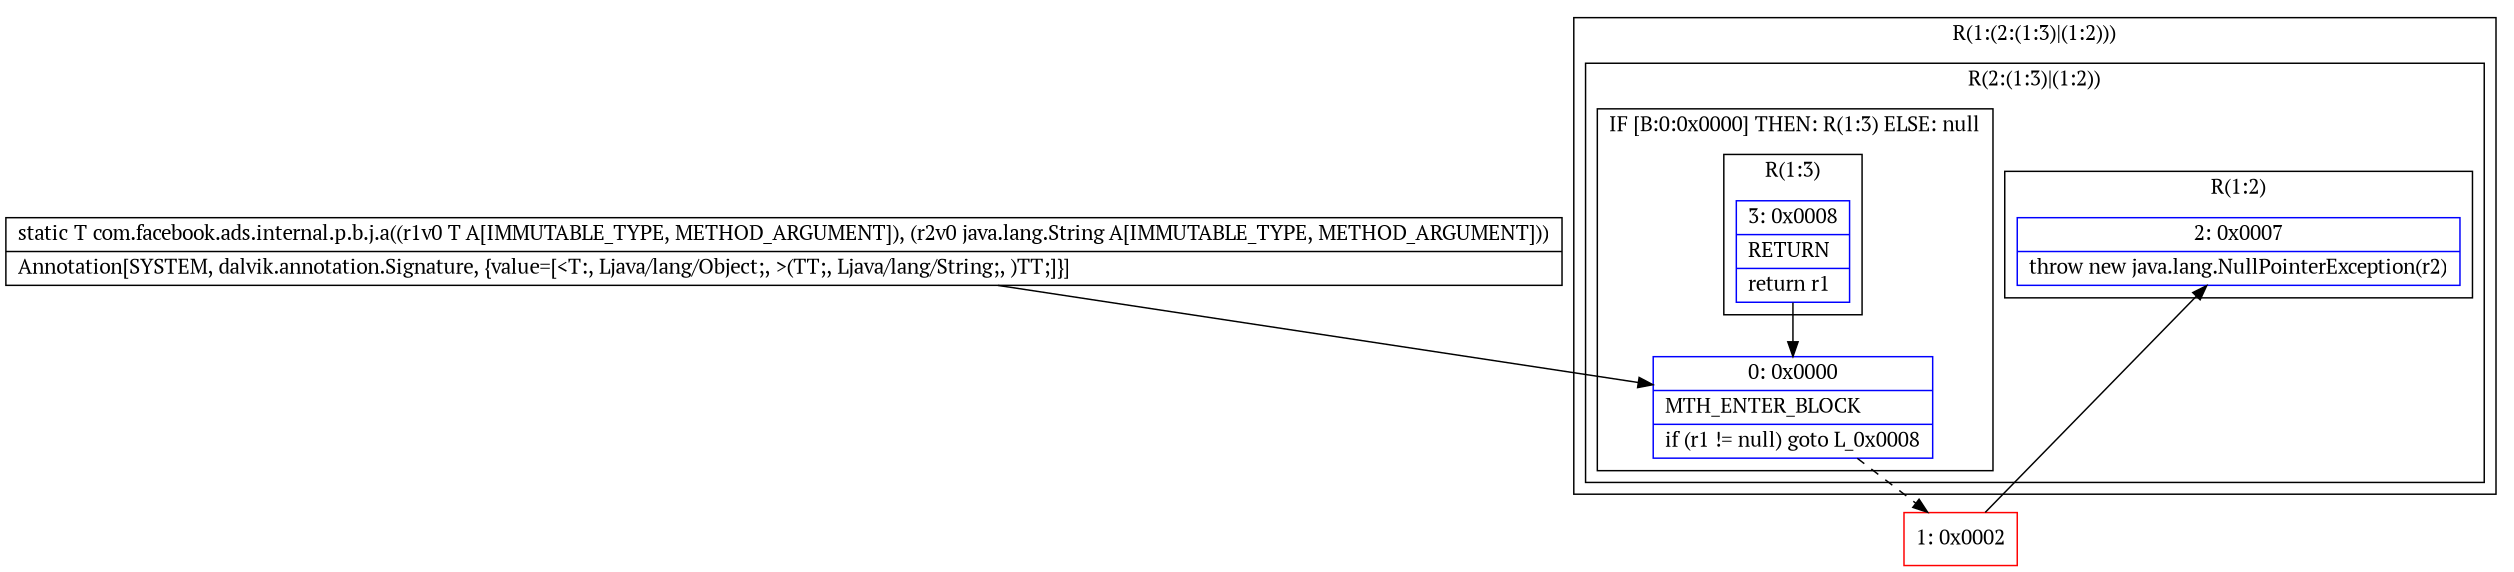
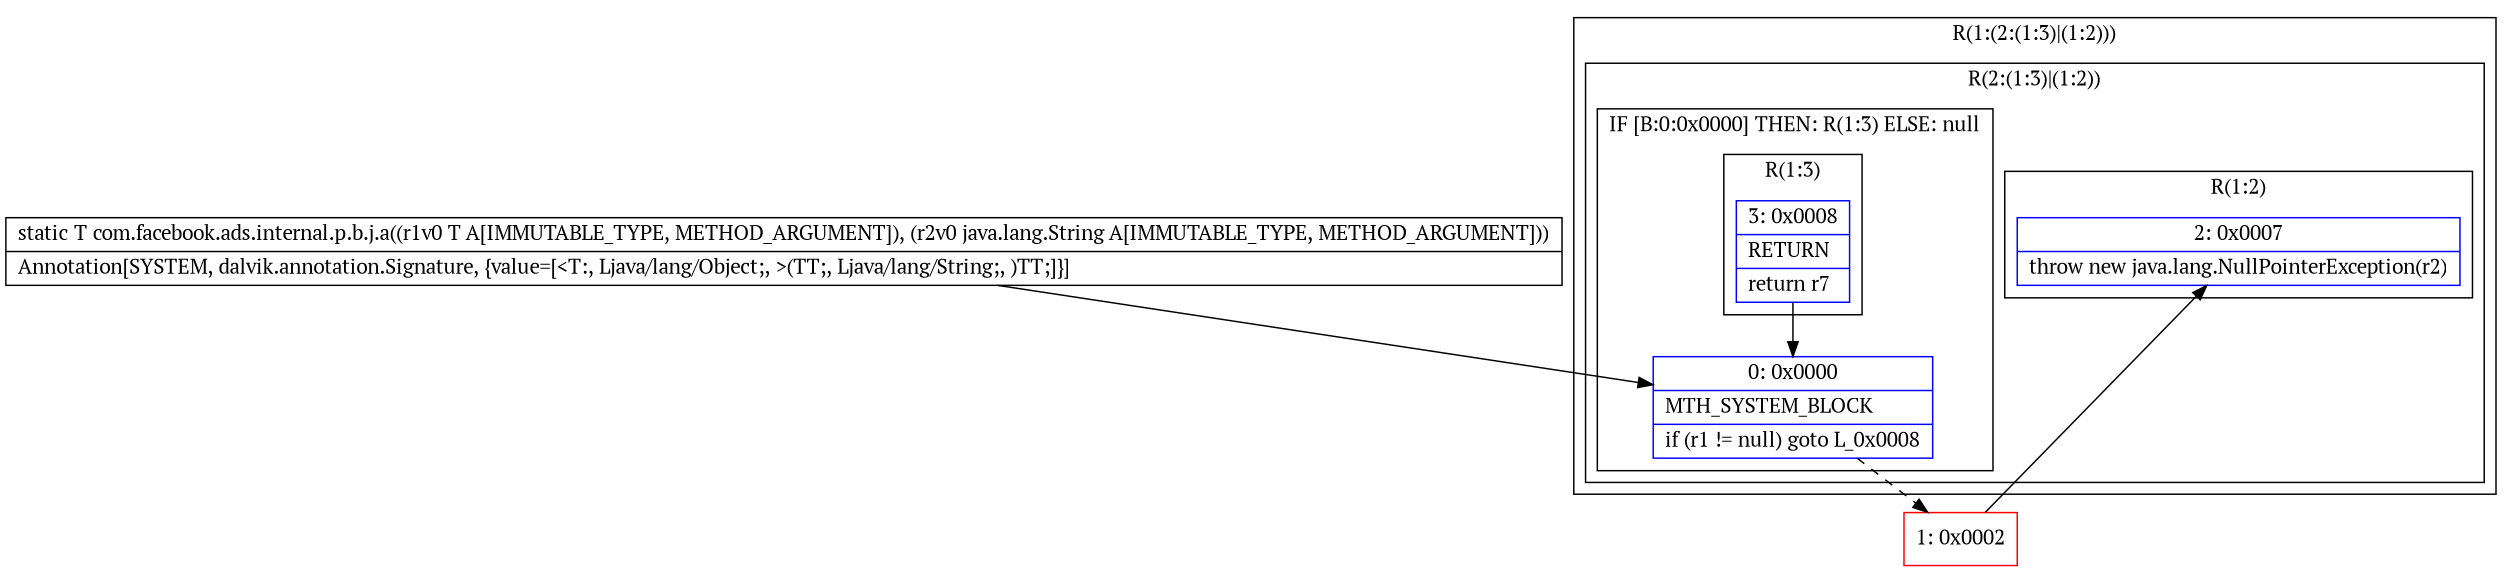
(1789, 285) -> (1789, 285)
(1763, 407) -> (1769, 407)
